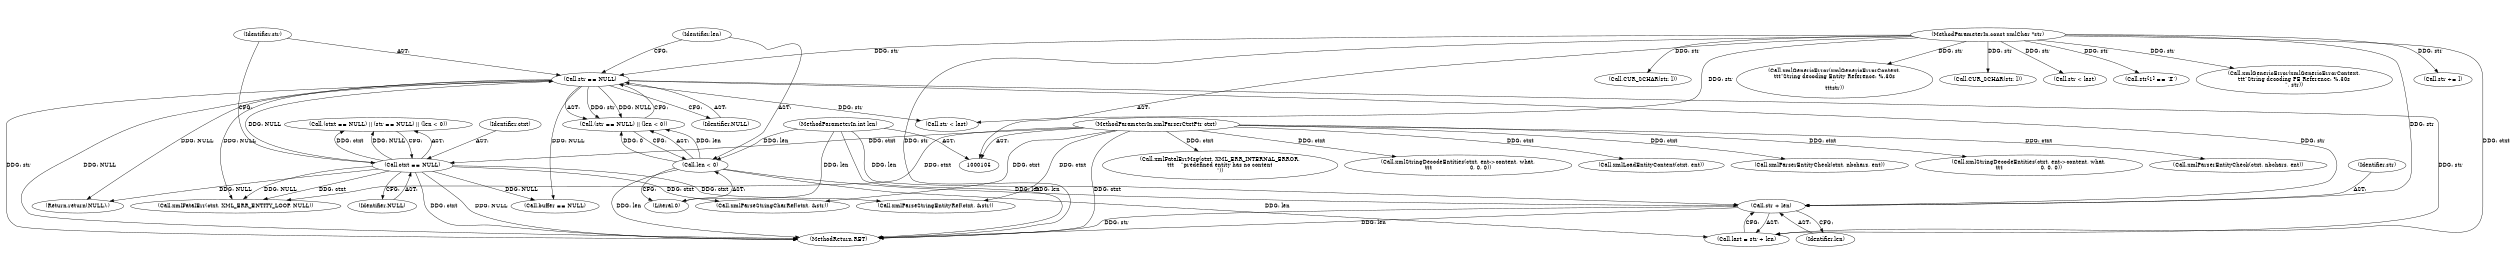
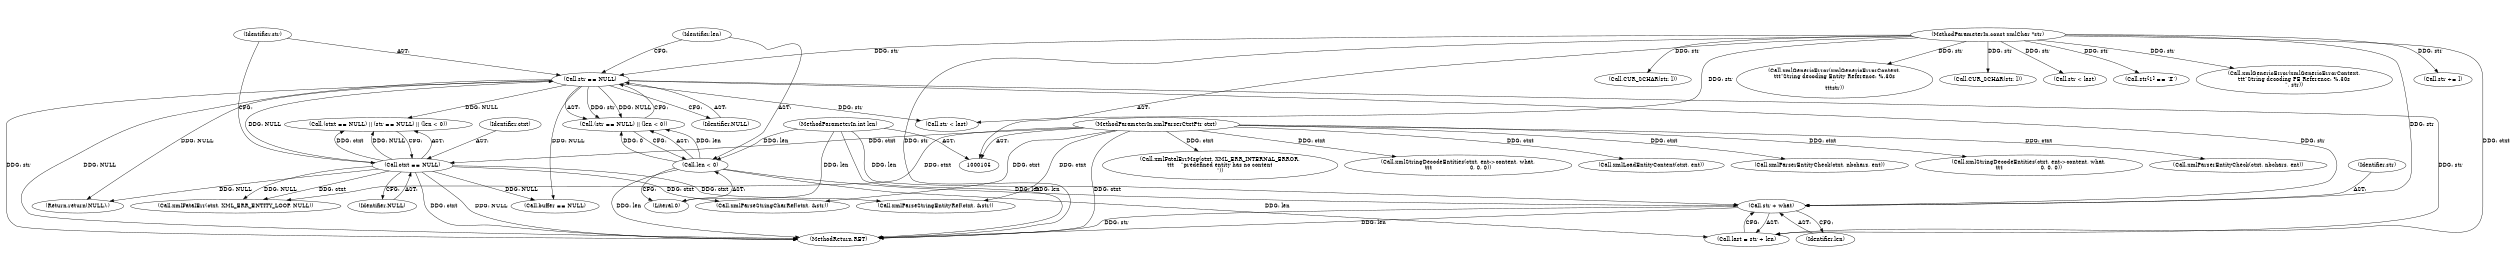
(270, 102) -> (489, 101)
(1771, 206) -> (1771, 206)
